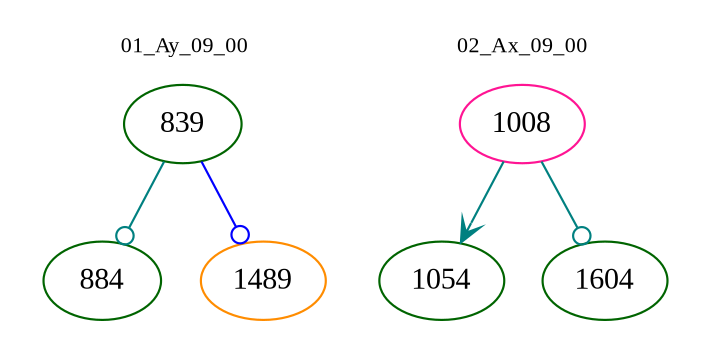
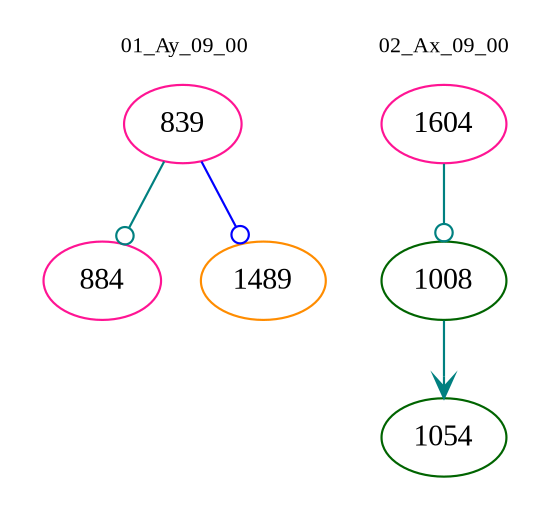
(183, 124) -> (183, 124)
(522, 124) -> (444, 281)
(559, 195) -> (444, 194)
(102, 281) -> (102, 281)
(605, 281) -> (444, 124)
